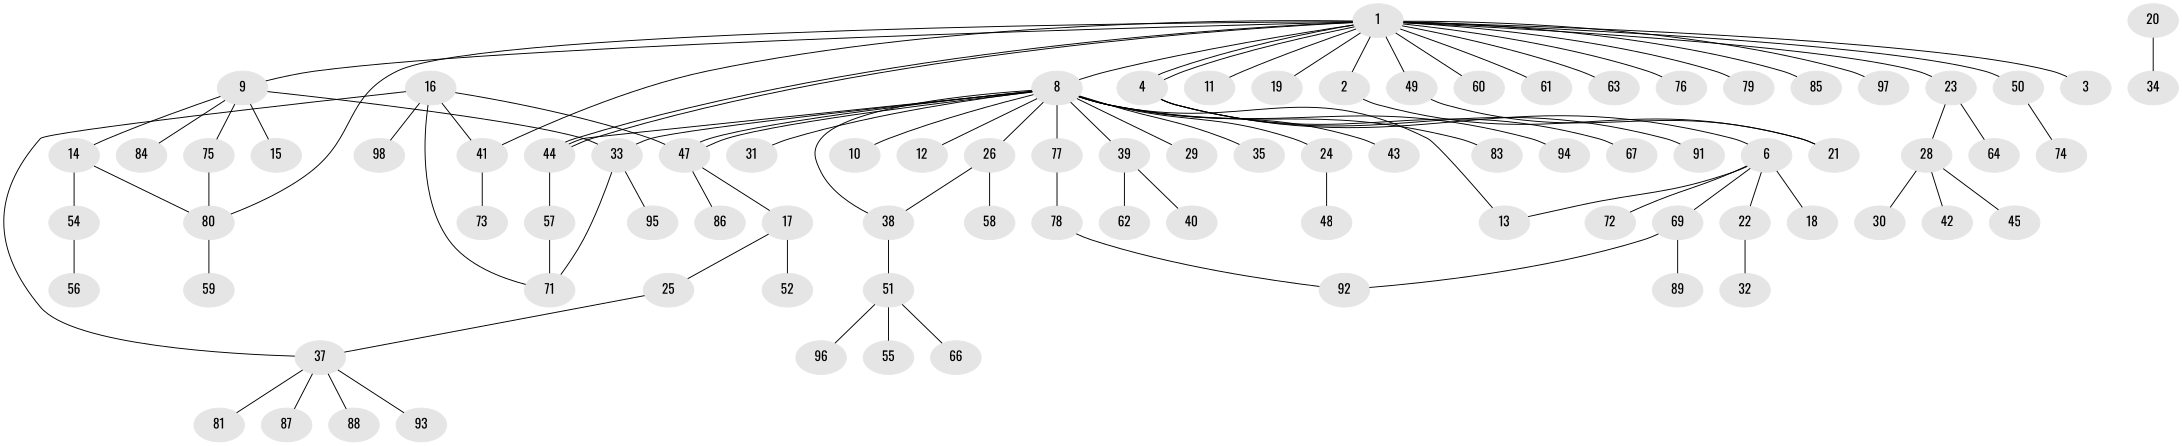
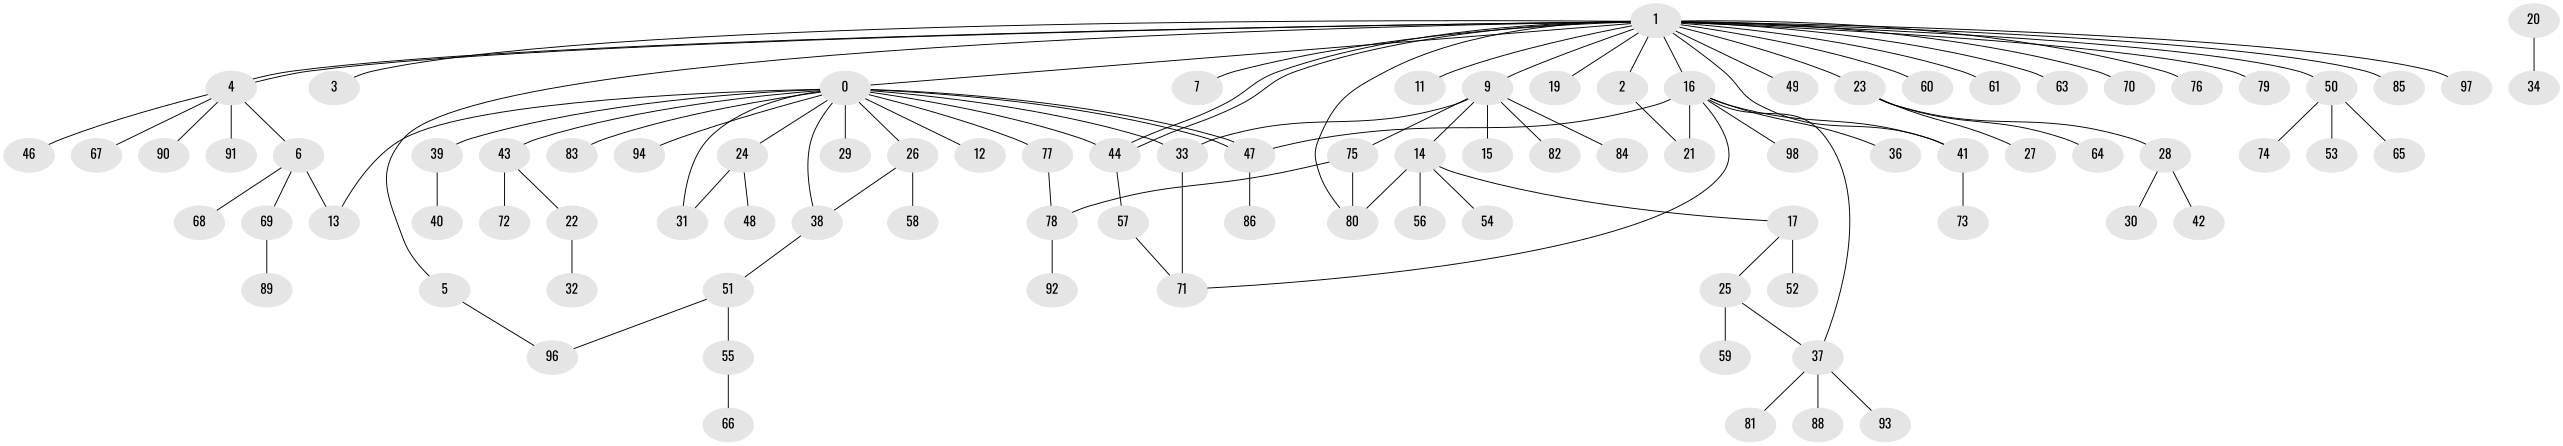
none -> (1673, 54)
(1057, 88) -> (845, 88)
none -> (1197, 88)
none -> (2130, 88)
(1623, 122) -> (1690, 122)
none -> (29, 155)
none -> (164, 155)
(855, 155) -> none
(1259, 155) -> none
none -> (1555, 155)
none -> (1896, 155)
none -> (2030, 155)
none -> (2332, 155)
none -> (2399, 155)
none -> (1200, 185)
none -> (712, 189)
(736, 189) -> (1602, 204)
(1756, 189) -> (538, 189)
(1671, 195) -> (505, 189)
(653, 223) -> none
(1124, 223) -> none
(1812, 223) -> (199, 223)
(2015, 223) -> none
(74, 257) -> (1420, 189)
(209, 257) -> (1725, 324)
(1516, 269) -> none
none -> (445, 290)
(922, 324) -> (728, 391)
(287, 425) -> none
